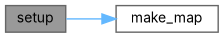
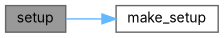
(167, 19) -> (167, 19)
